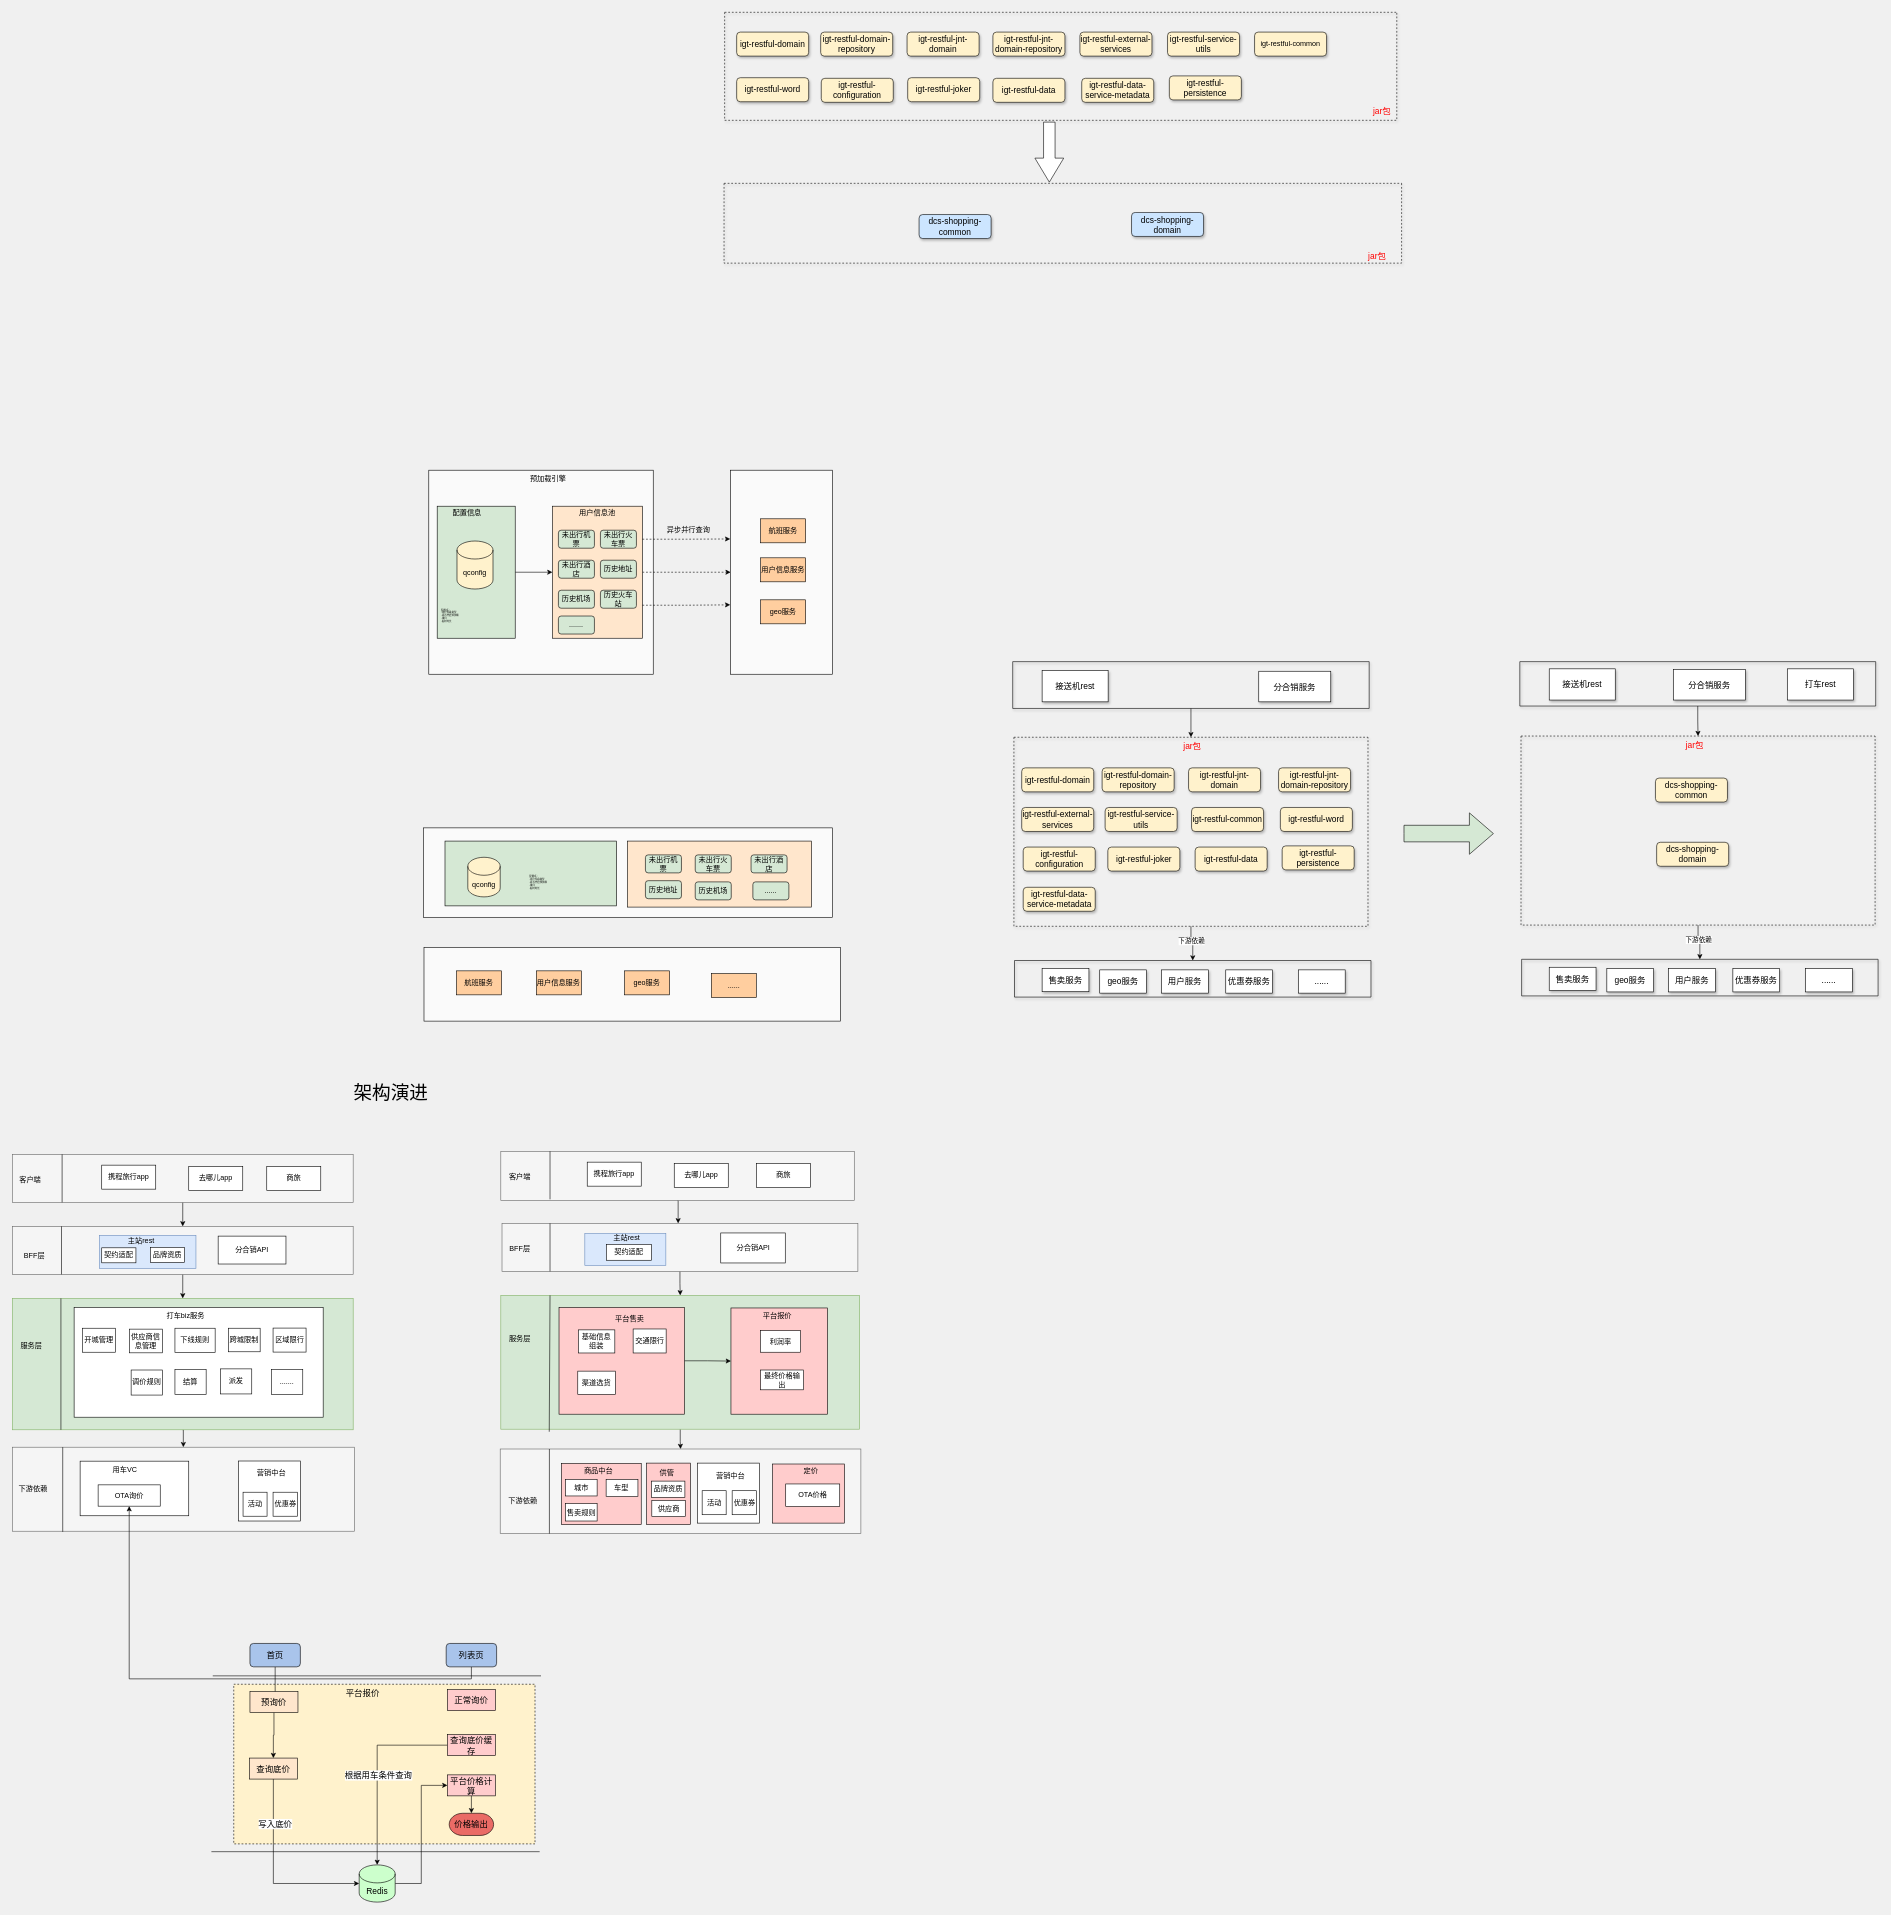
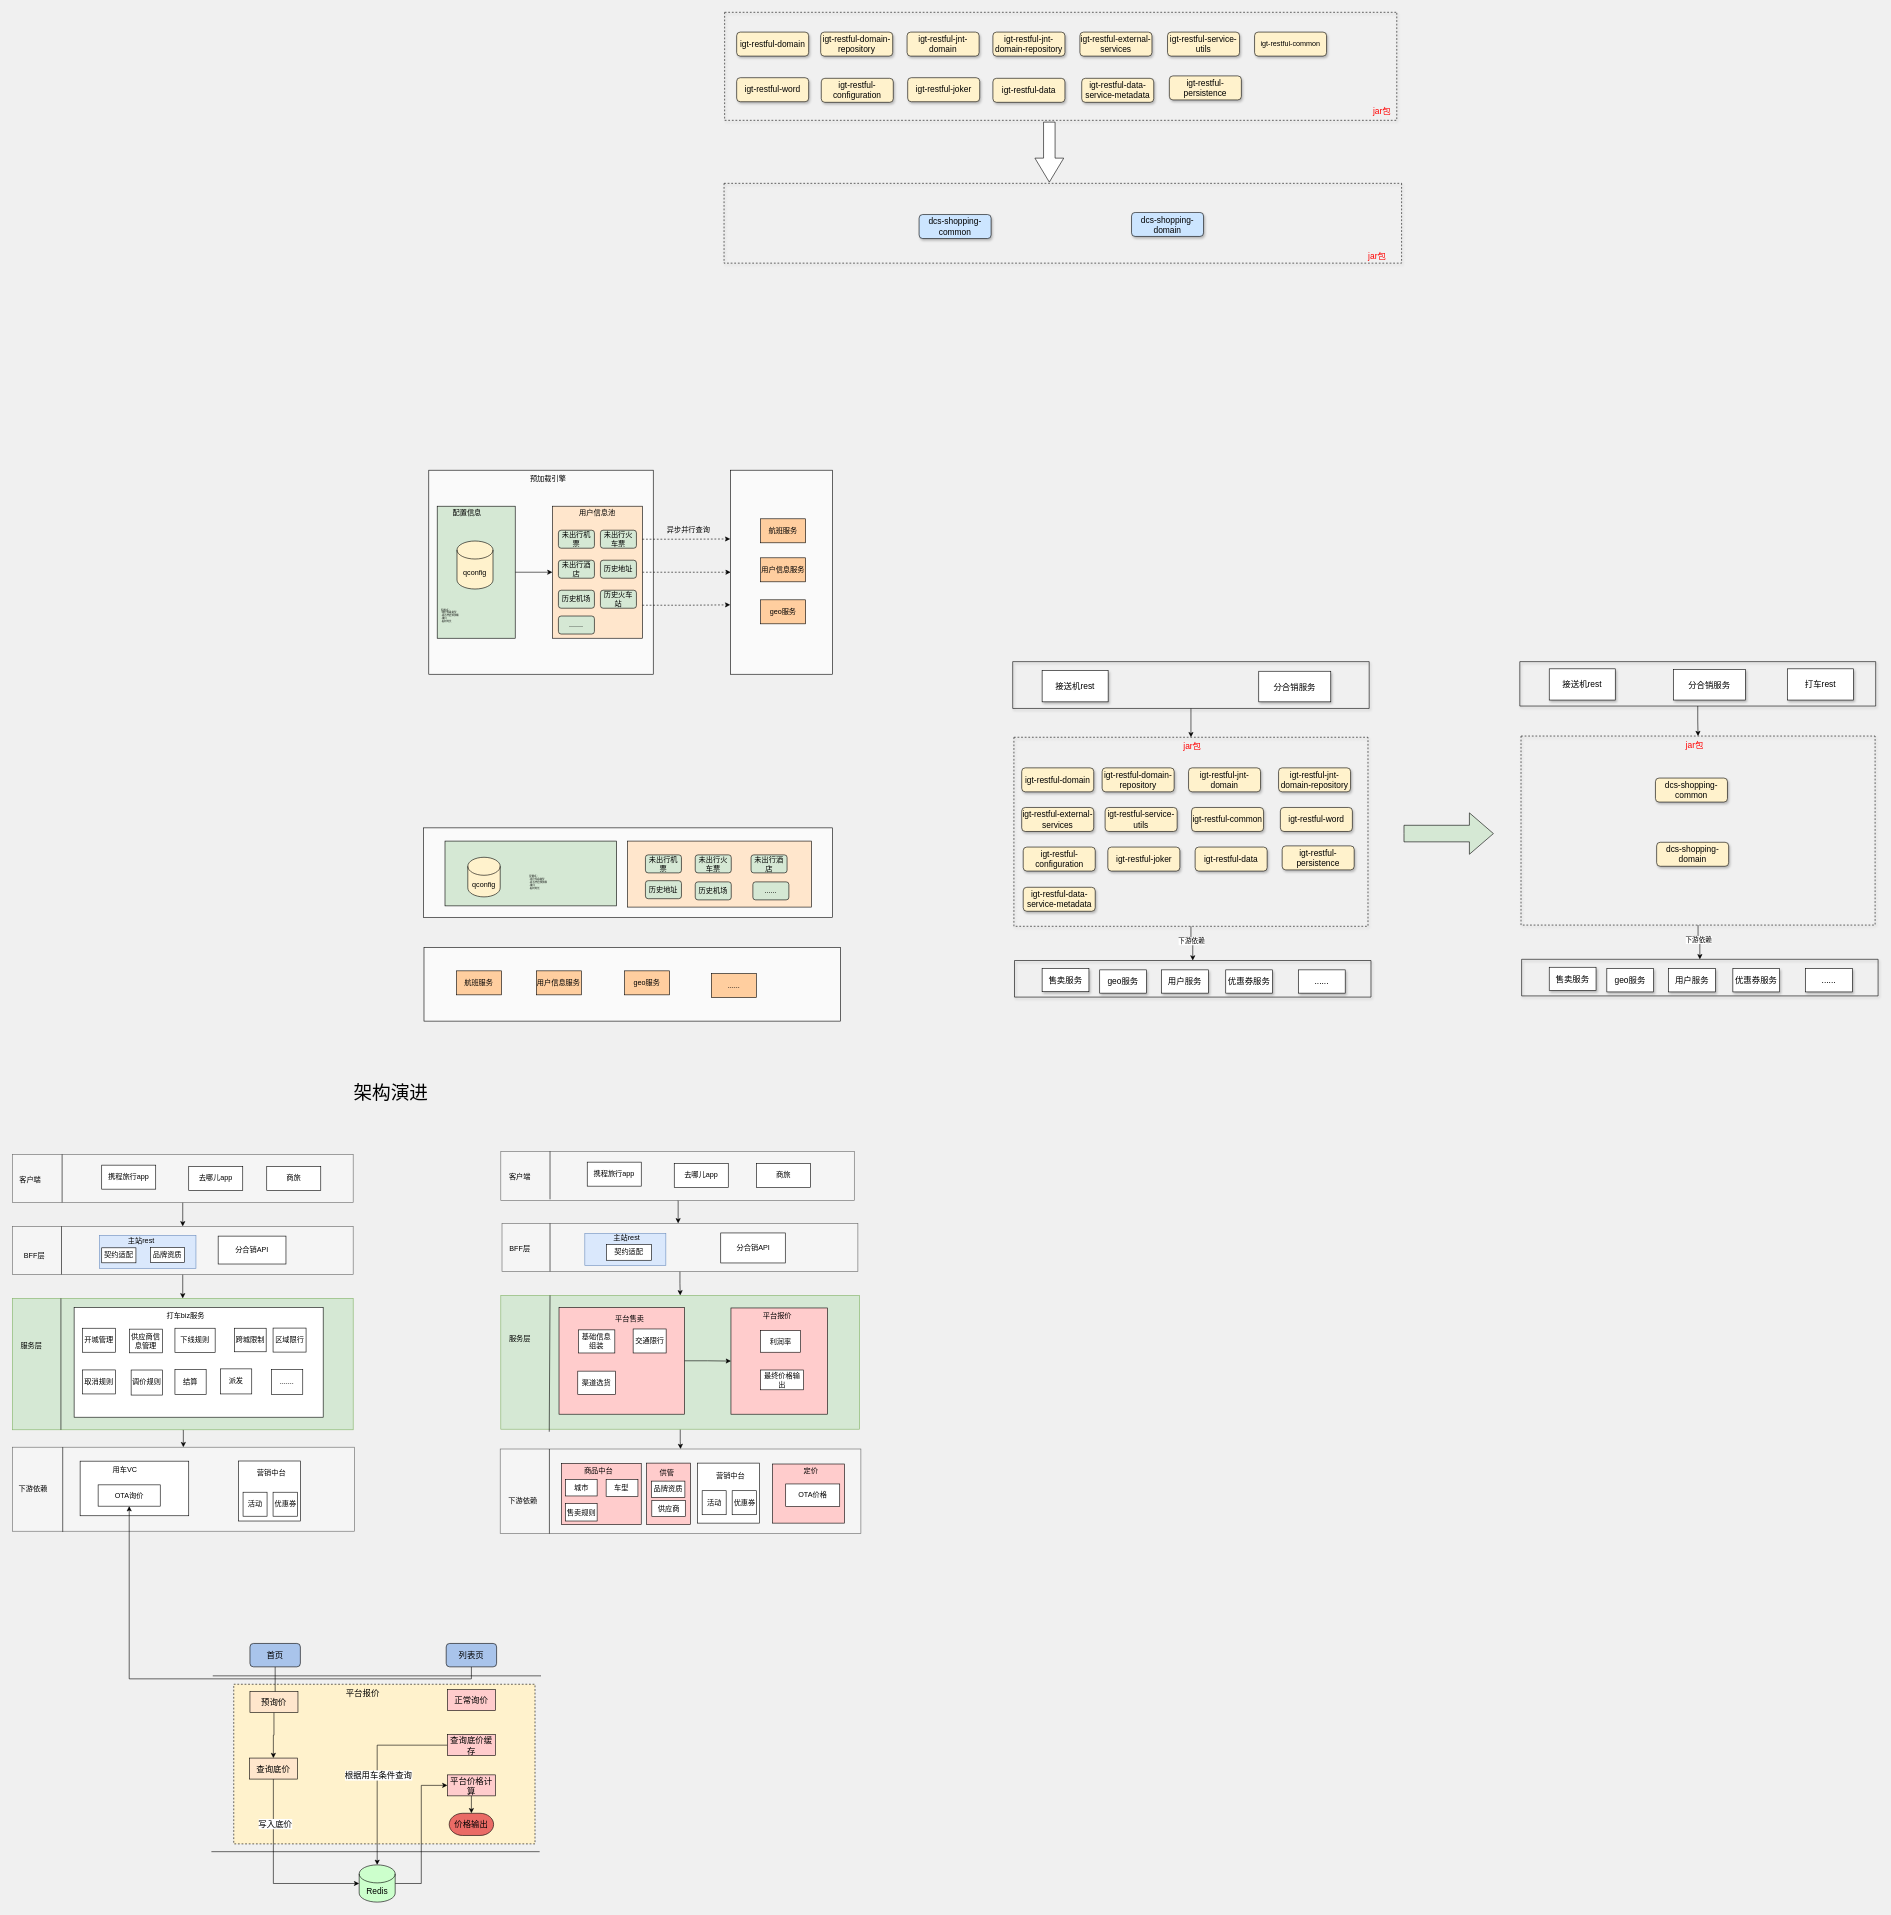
(244, 1340) -> (250, 1340)
none -> (99, 1382)
